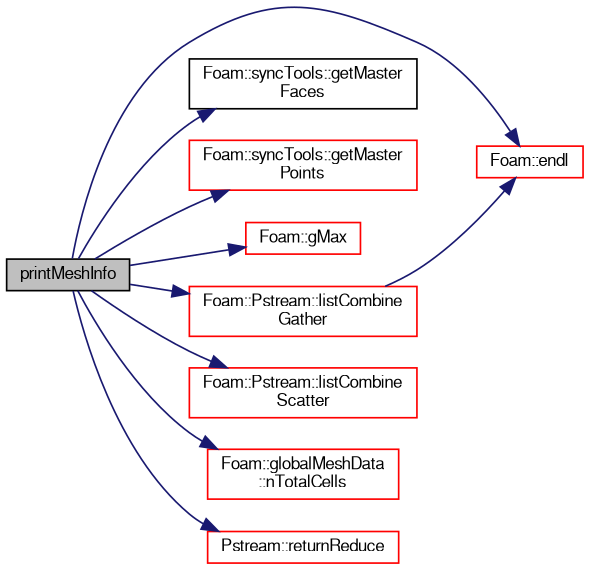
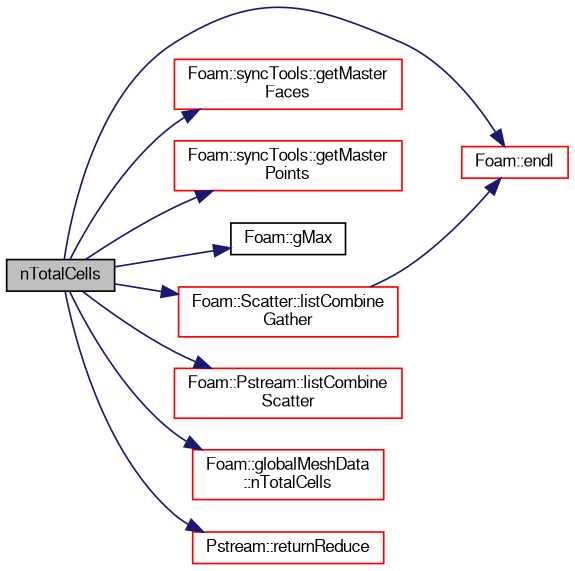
(303, 84) -> (288, 84)
(303, 238) -> (288, 239)
(68, 275) -> (61, 275)
(303, 311) -> (288, 312)
